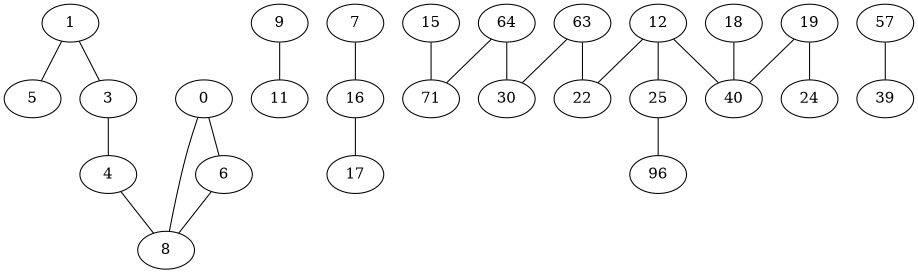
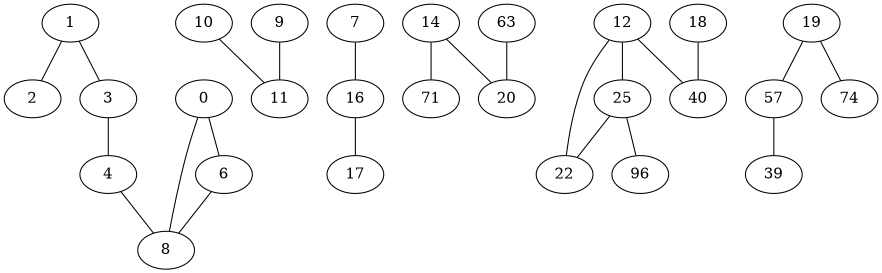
none -> (204, 23)
(431, 23) -> none
(507, 23) -> (431, 23)
(582, 61) -> (593, 137)
(772, 61) -> (793, 61)
(33, 99) -> (33, 99)
(507, 99) -> (507, 99)
(810, 99) -> (850, 99)
